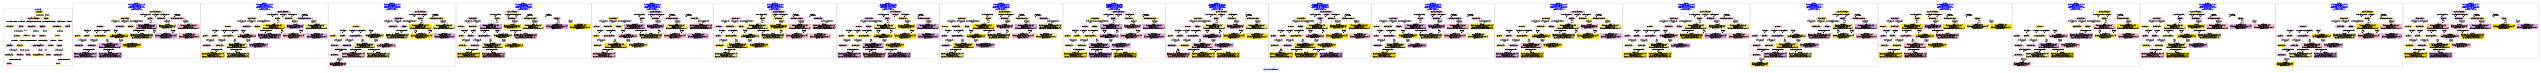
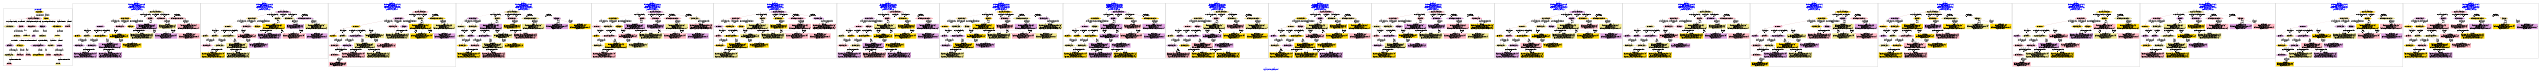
(27, 50) -> (27, 50)
